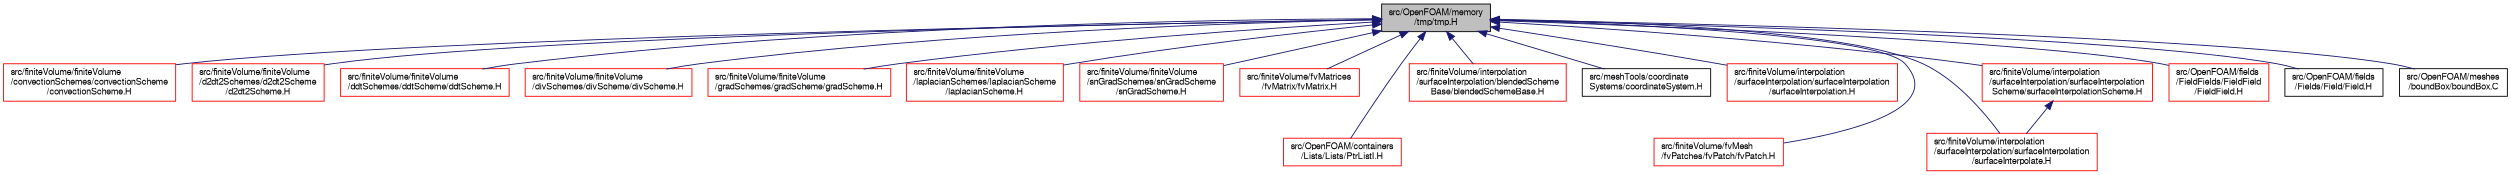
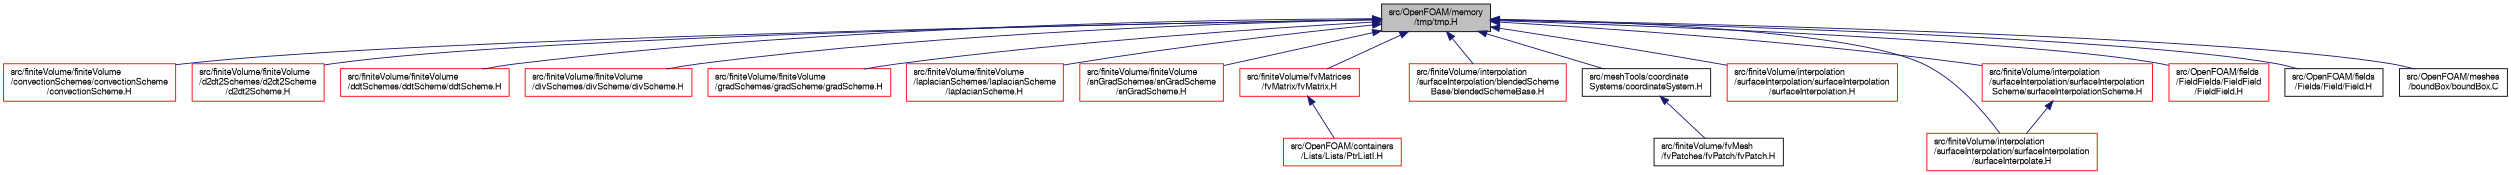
(1904, 63) -> (1686, 120)
(1384, 88) -> (1323, 121)
(1719, 152) -> (1719, 152)
